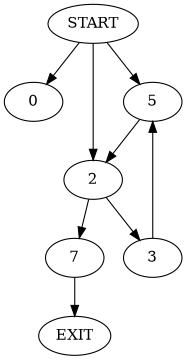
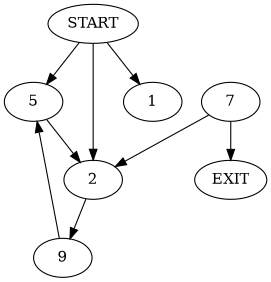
(34, 102) -> (153, 102)
(85, 213) -> (167, 138)
(153, 258) -> (63, 258)
